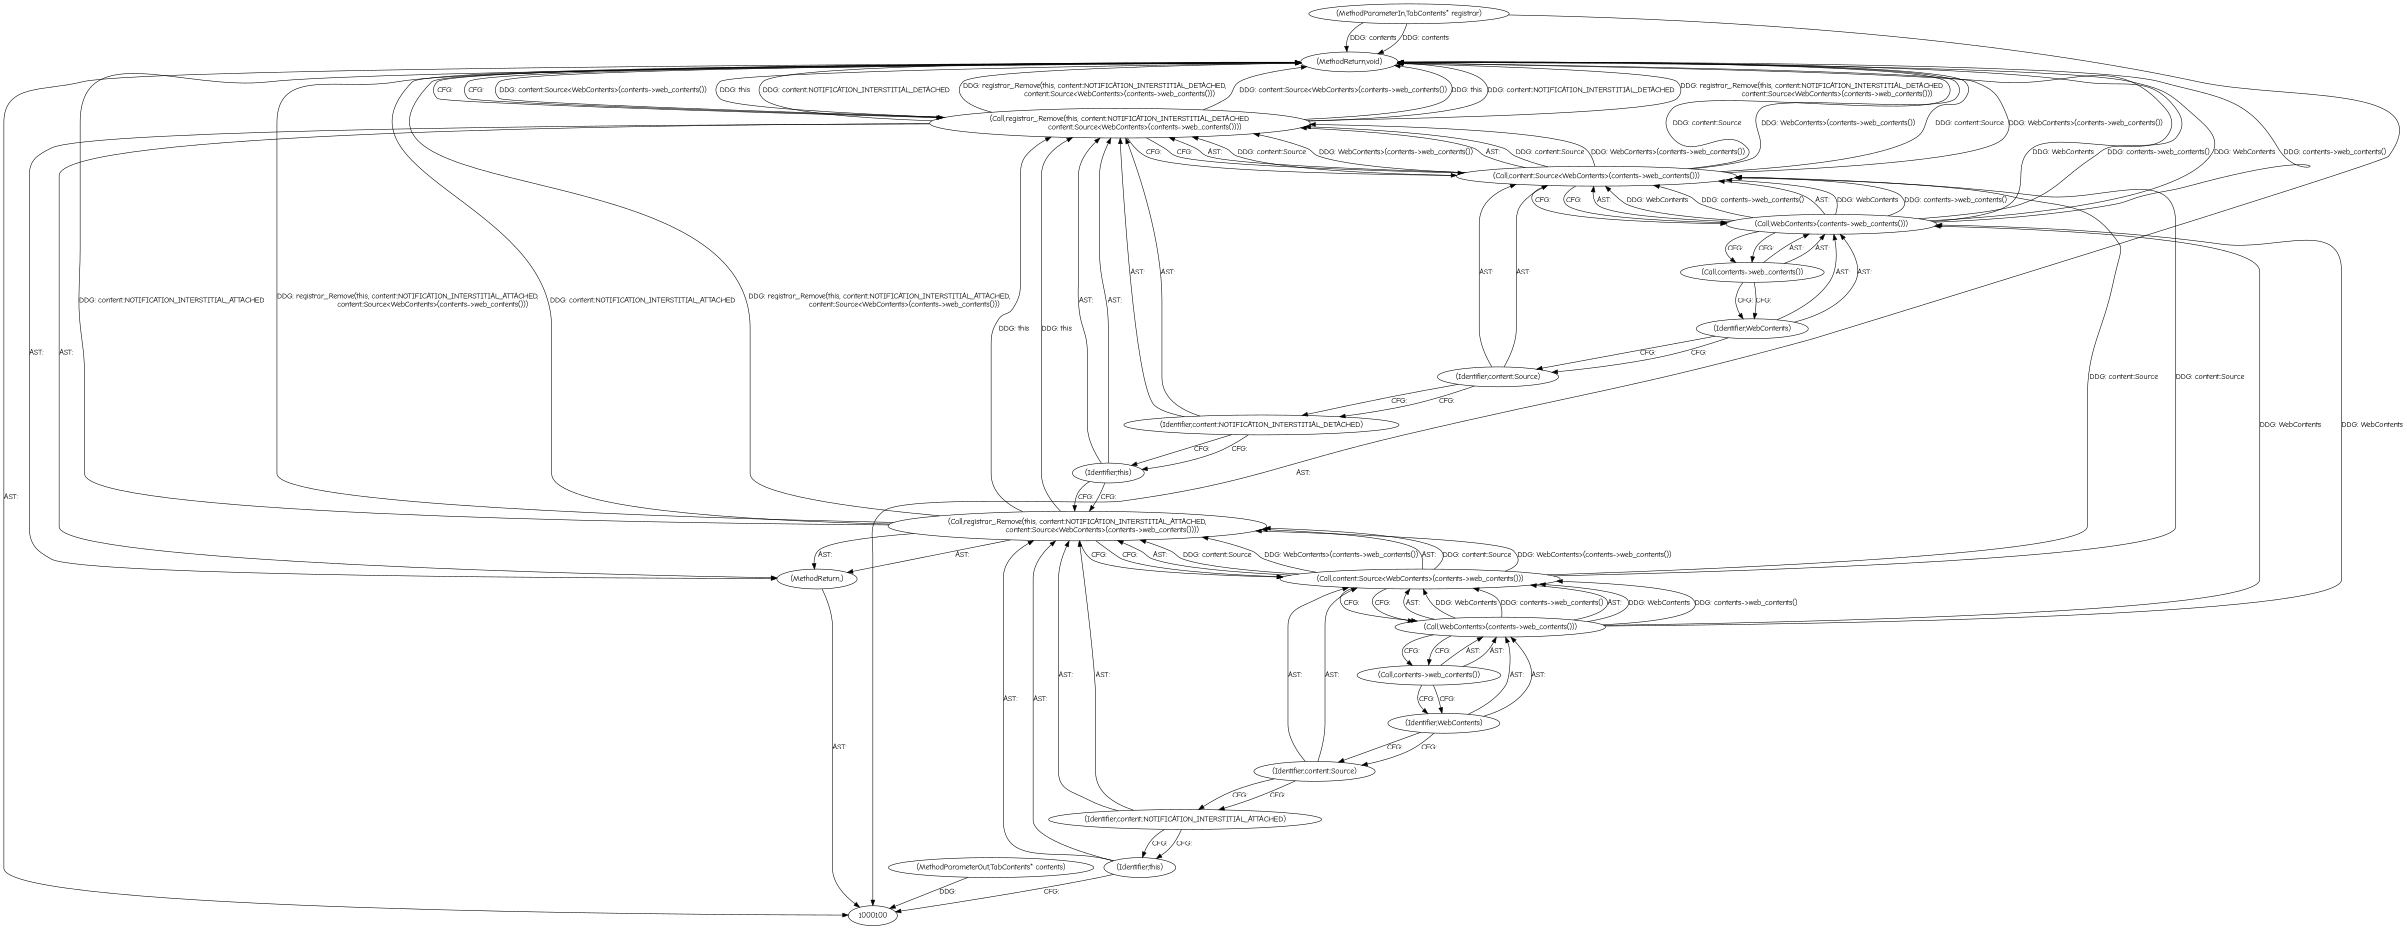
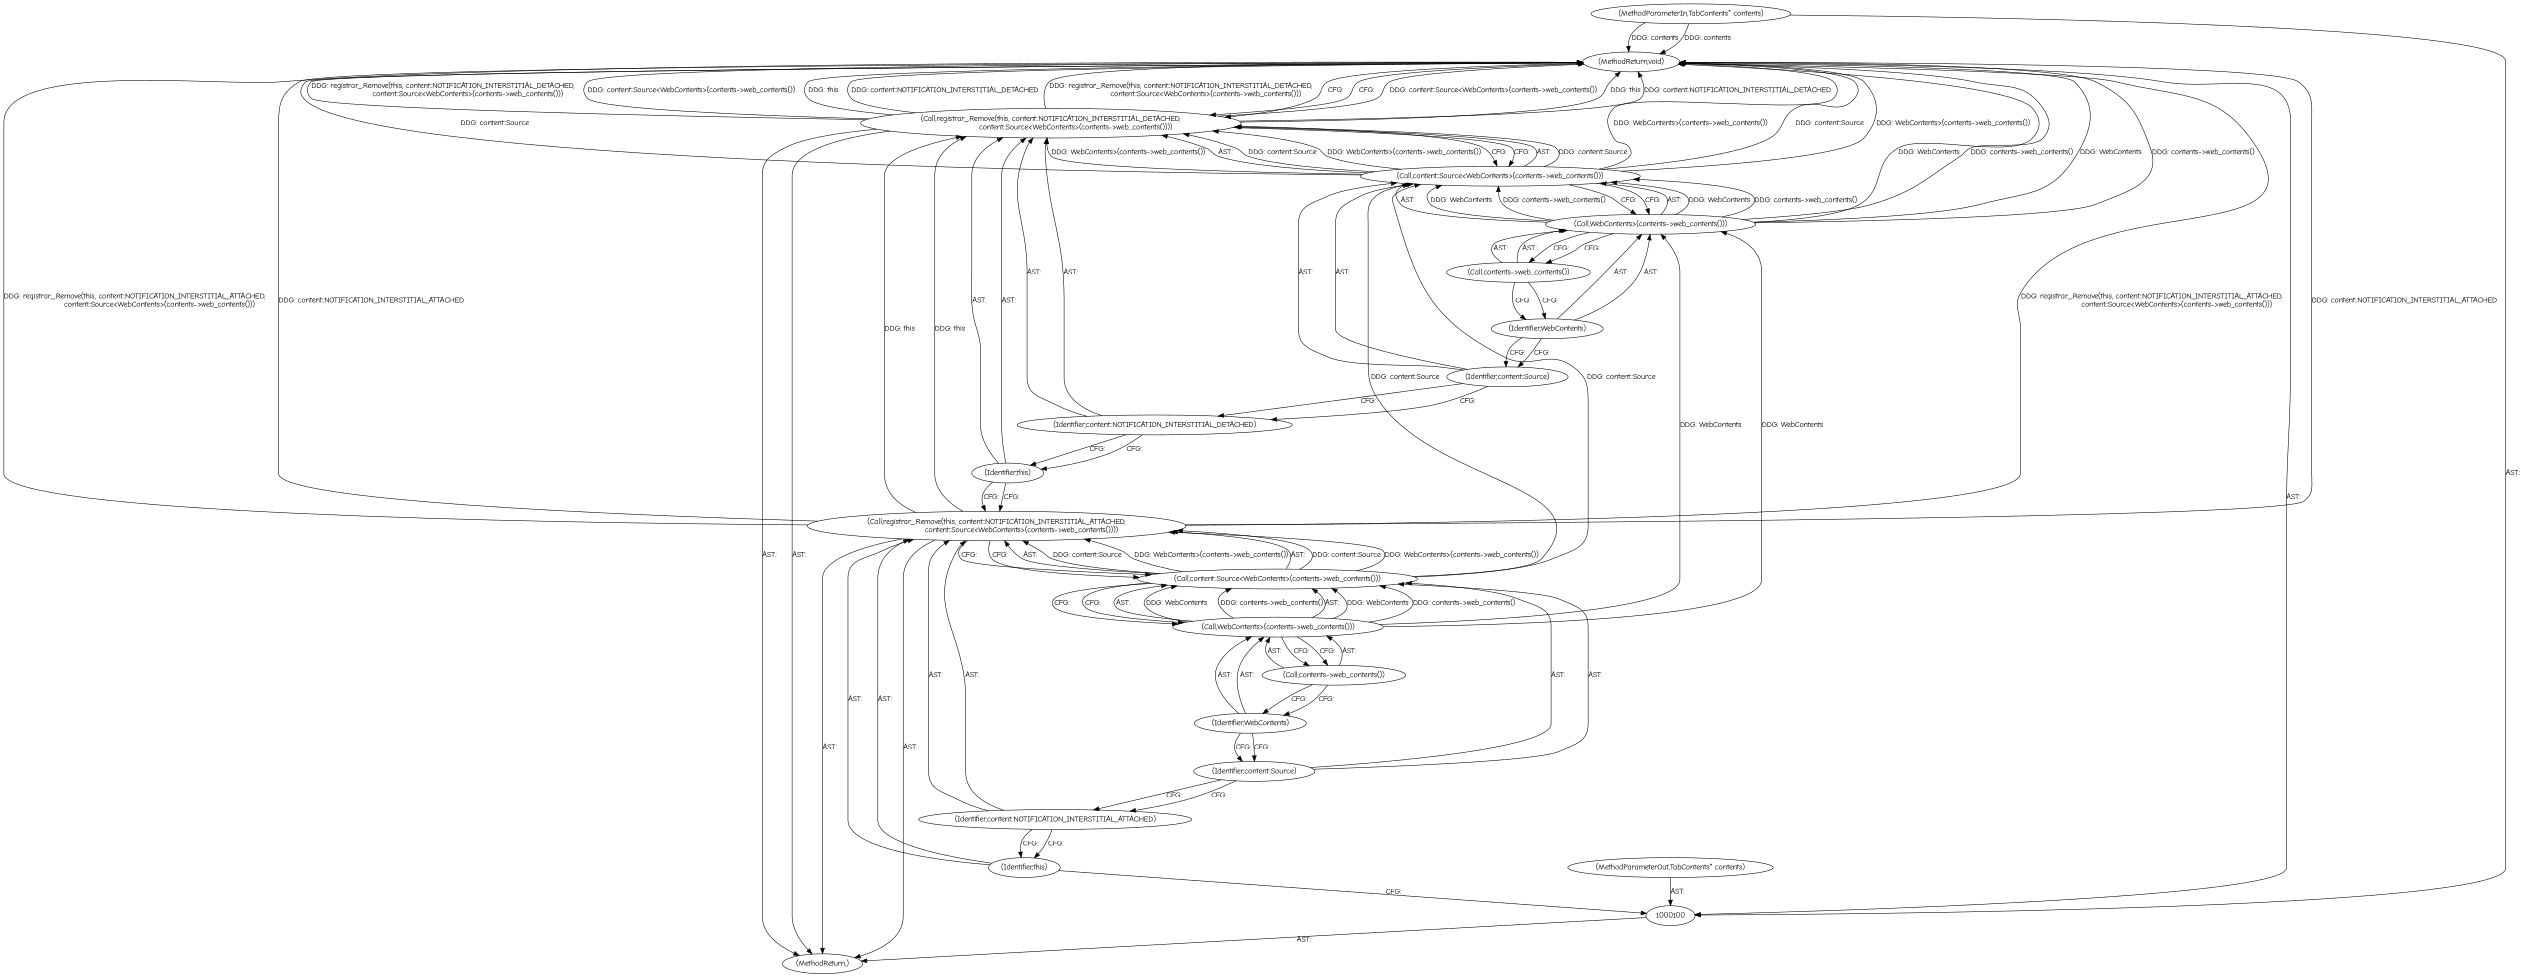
(1409, 14) -> (1691, 14)
(832, 750) -> (1257, 939)
(949, 892) -> (1679, 892)
